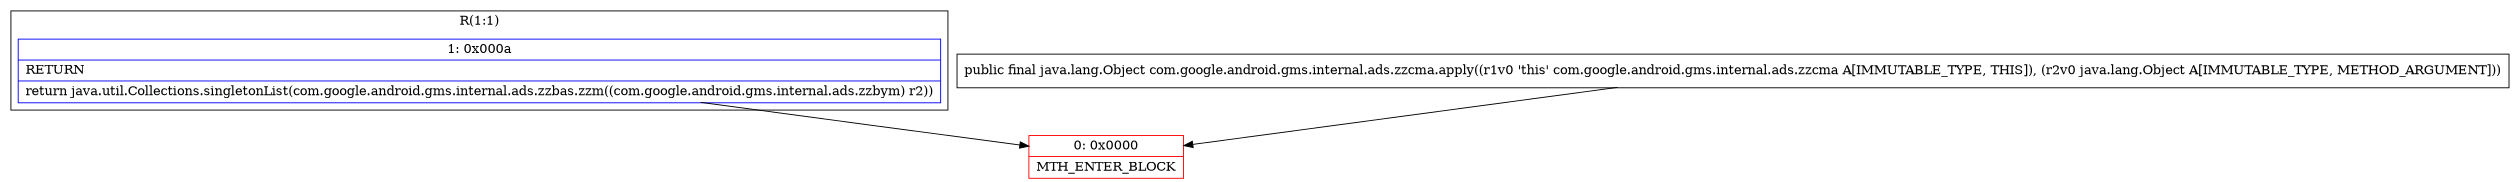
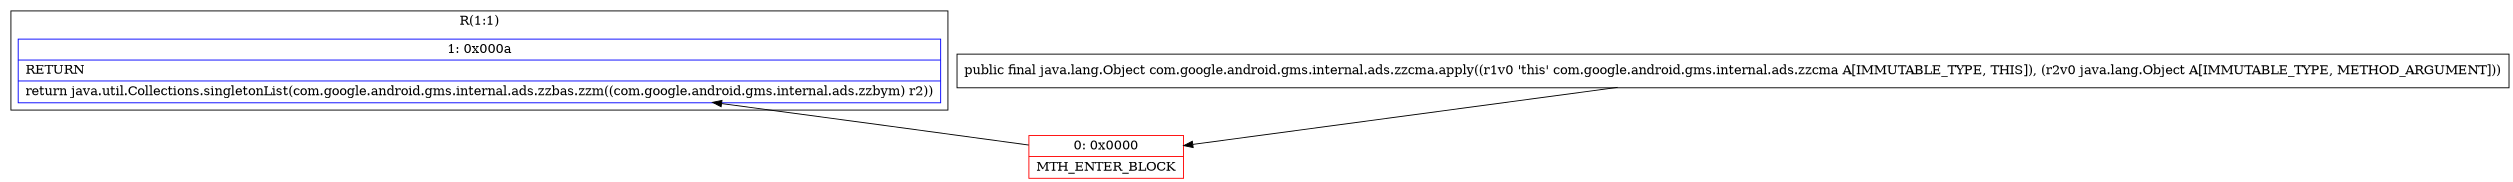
(860, 124) -> (875, 124)
